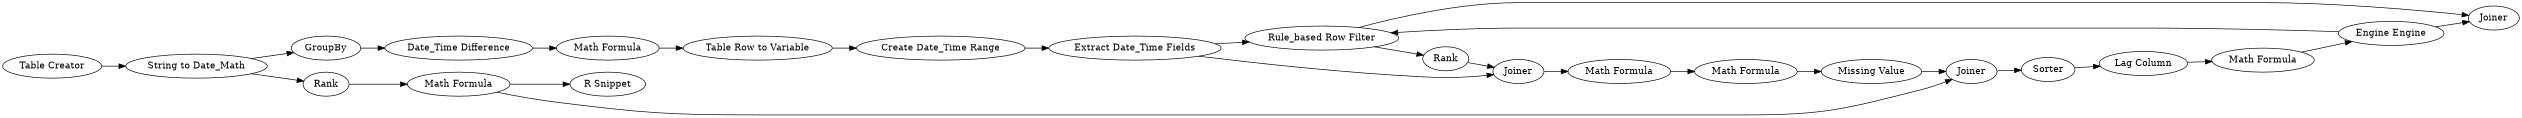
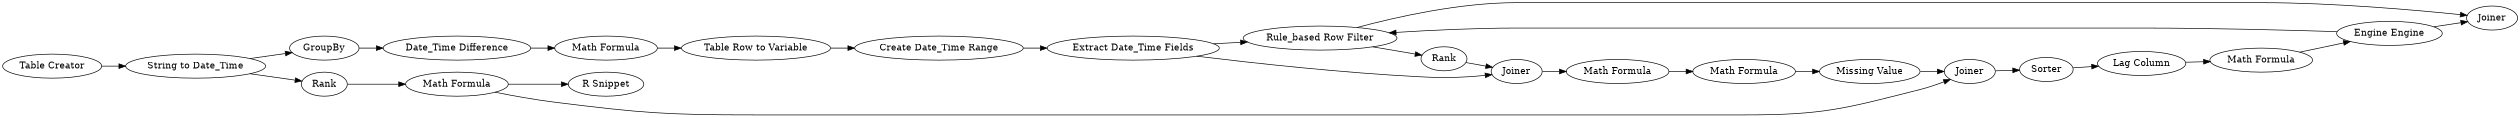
(196, 66) -> (196, 66)
